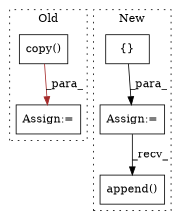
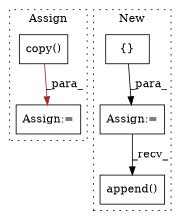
(48, 19) -> (48, 19)
